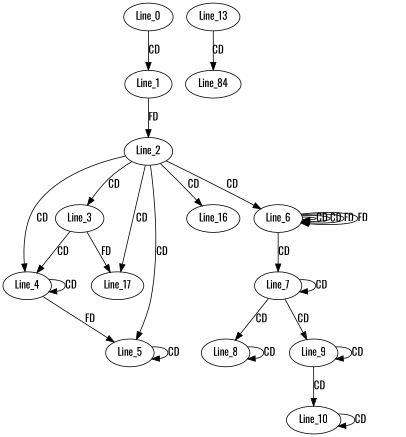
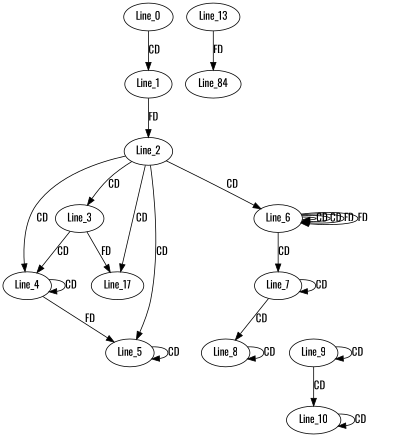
(218, 51) -> (218, 51)
(213, 219) -> none
(294, 316) -> none
